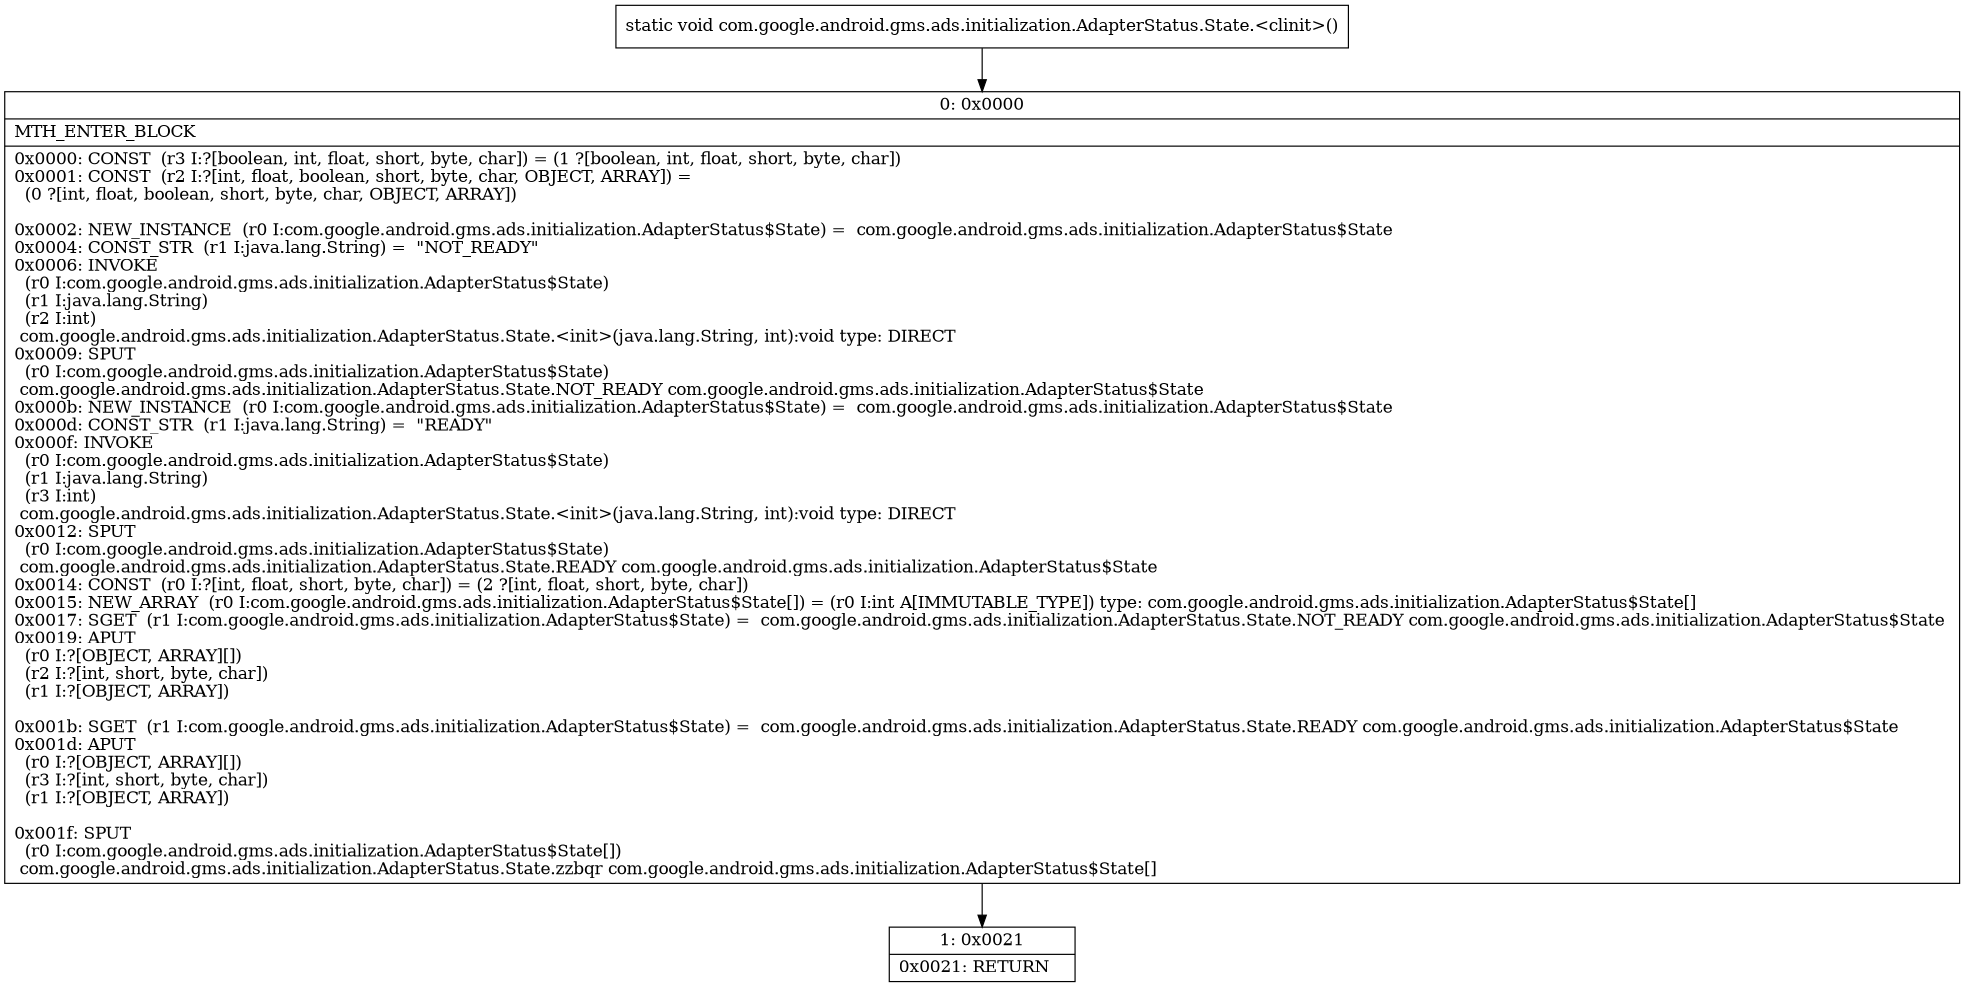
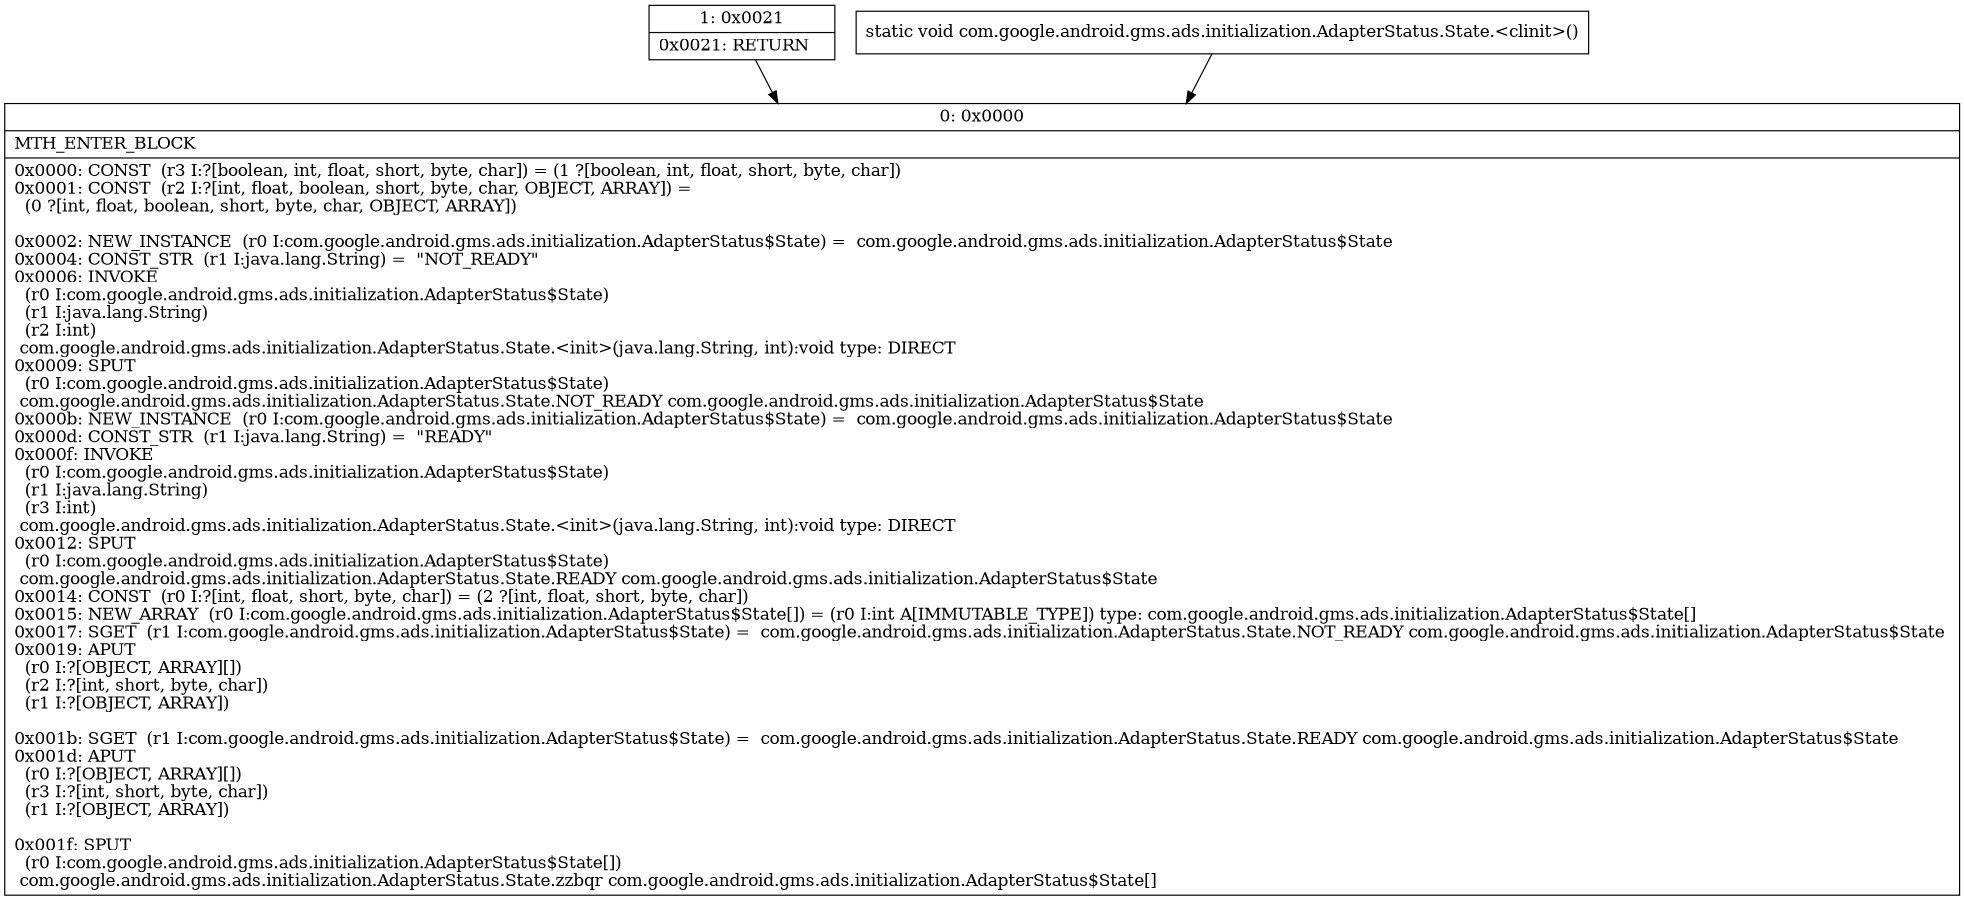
(982, 899) -> (764, 76)
